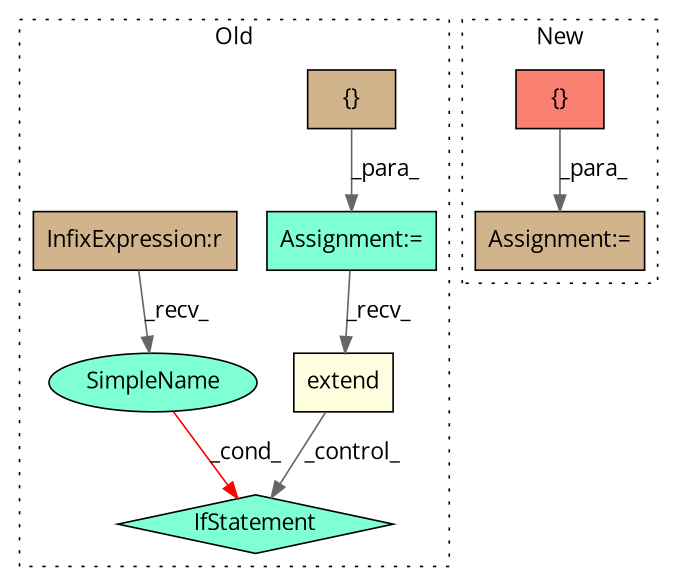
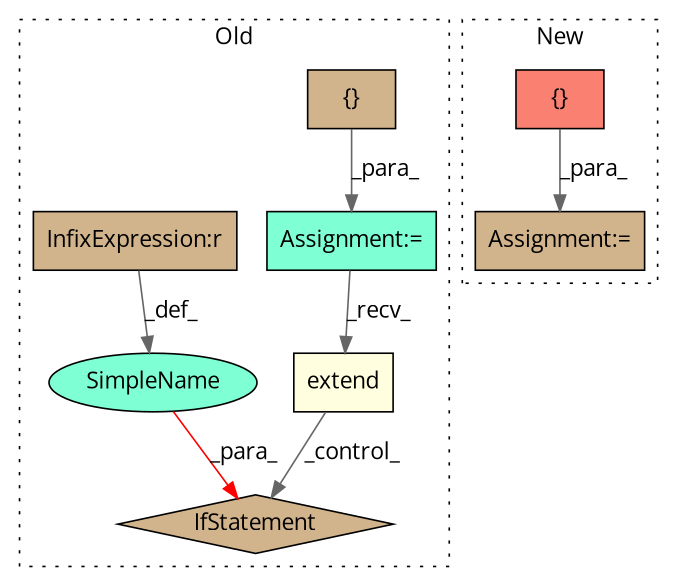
(177, 312) -> (172, 312)
(246, 453) -> (244, 453)
(256, 524) -> (256, 524)
